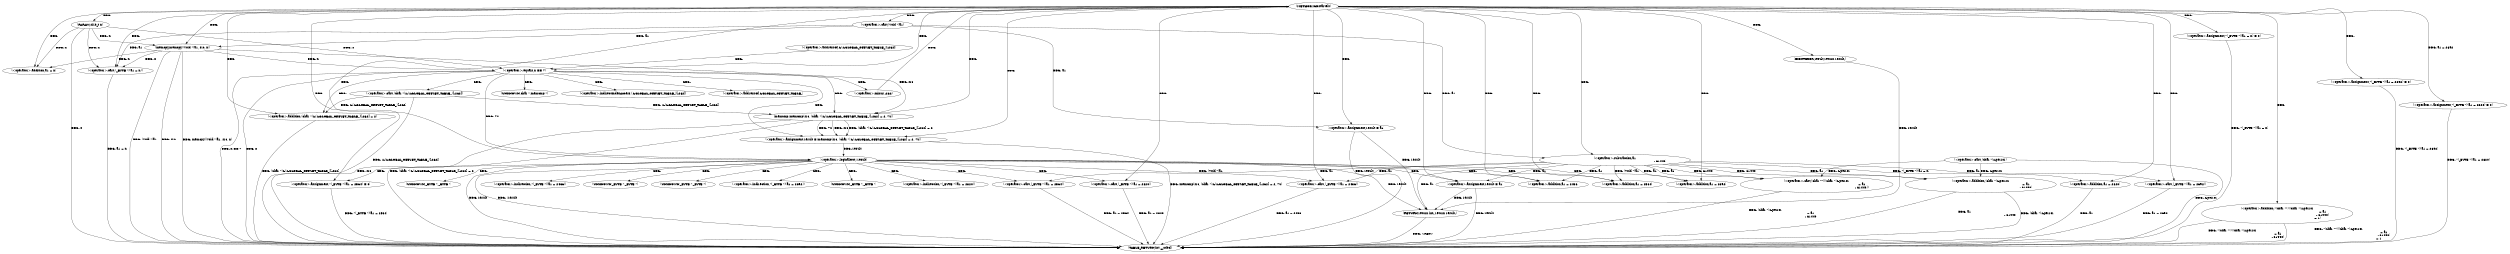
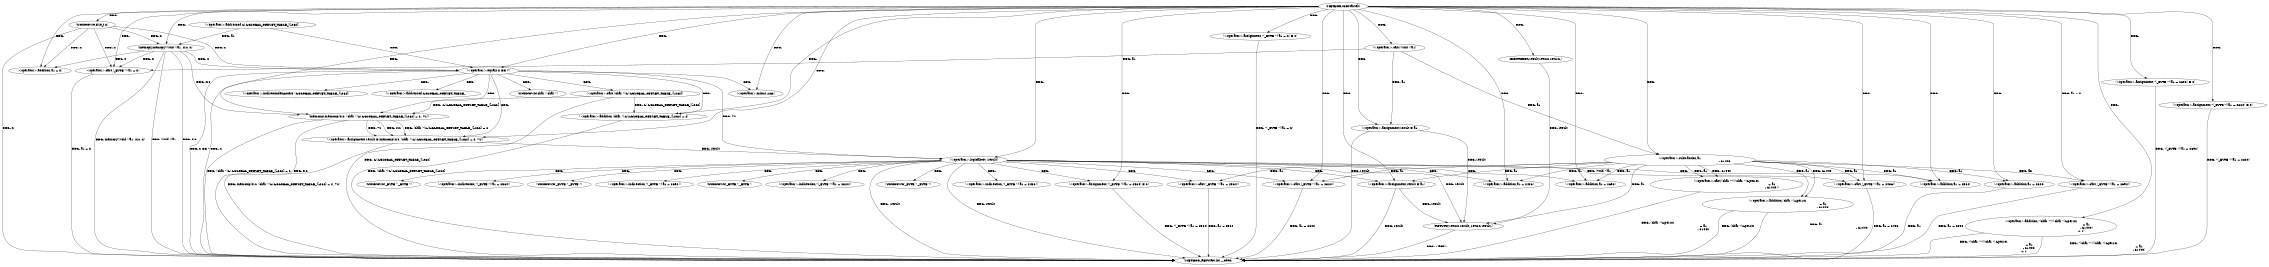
(980, 12) -> (1016, 8)
(90, 25) -> (92, 25)
(537, 36) -> (210, 36)
(2441, 48) -> (2217, 48)
(1820, 59) -> (1535, 59)
(1586, 82) -> (1652, 82)
(525, 94) -> (538, 94)
(1318, 94) -> (1867, 94)
(2175, 94) -> (2072, 94)
(1981, 160) -> none
none -> (1438, 168)
(1627, 171) -> (1890, 171)
(1911, 171) -> (1956, 171)
(1973, 171) -> (2026, 171)
none -> (474, 184)
(1430, 214) -> (1463, 226)
(1150, 248) -> (1208, 261)
